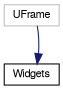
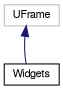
(39, 40) -> (25, 50)
